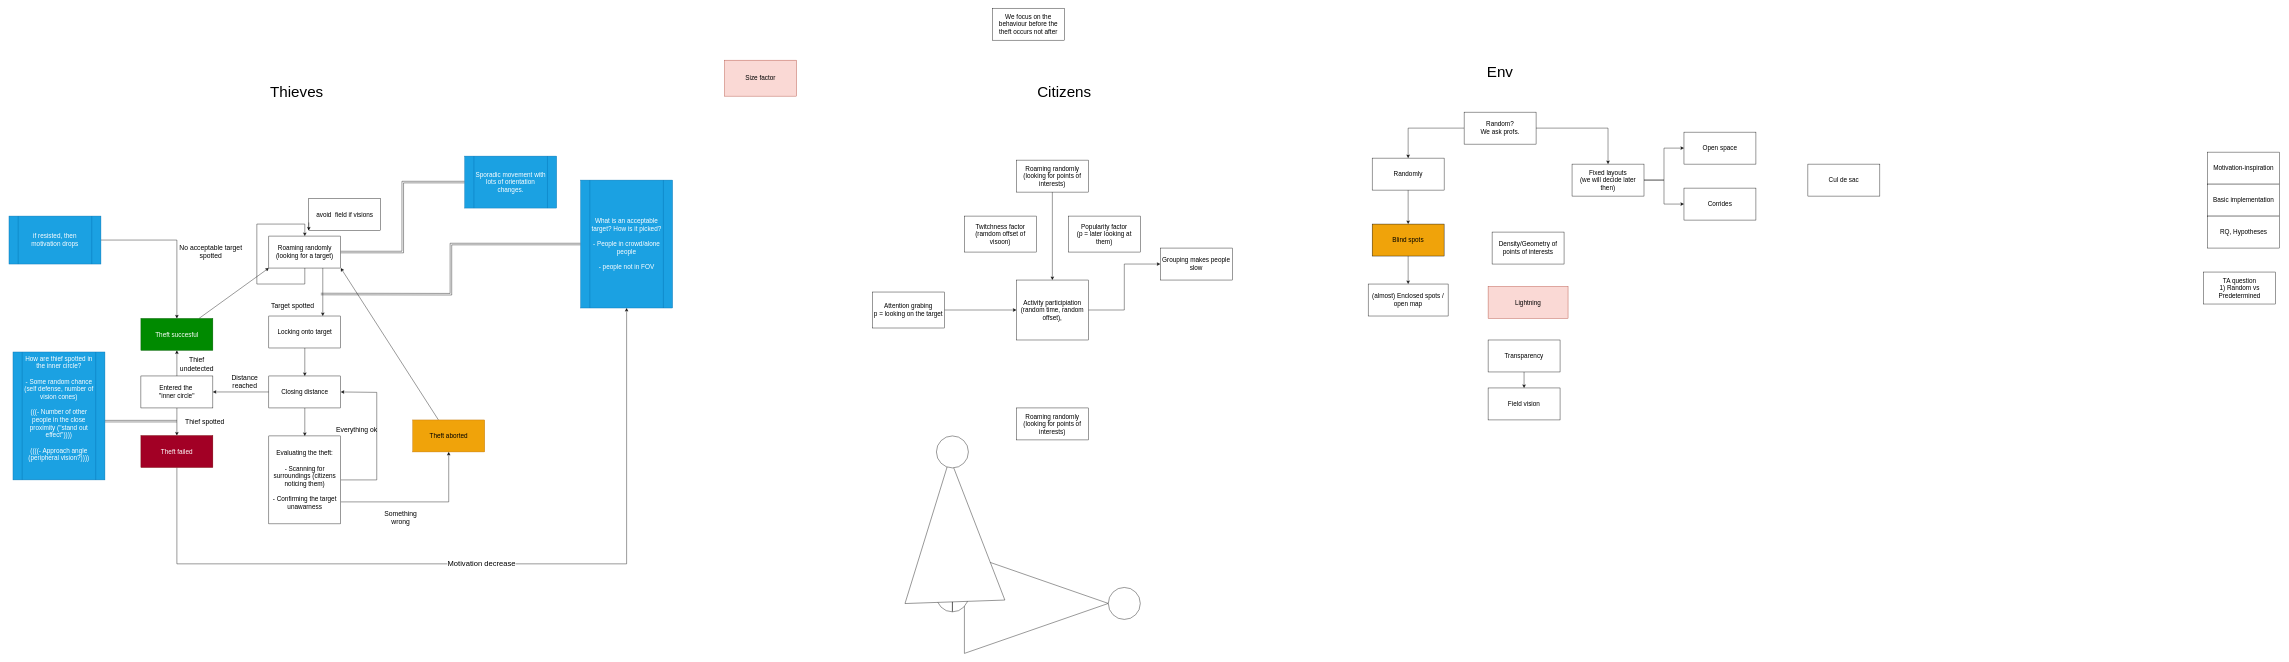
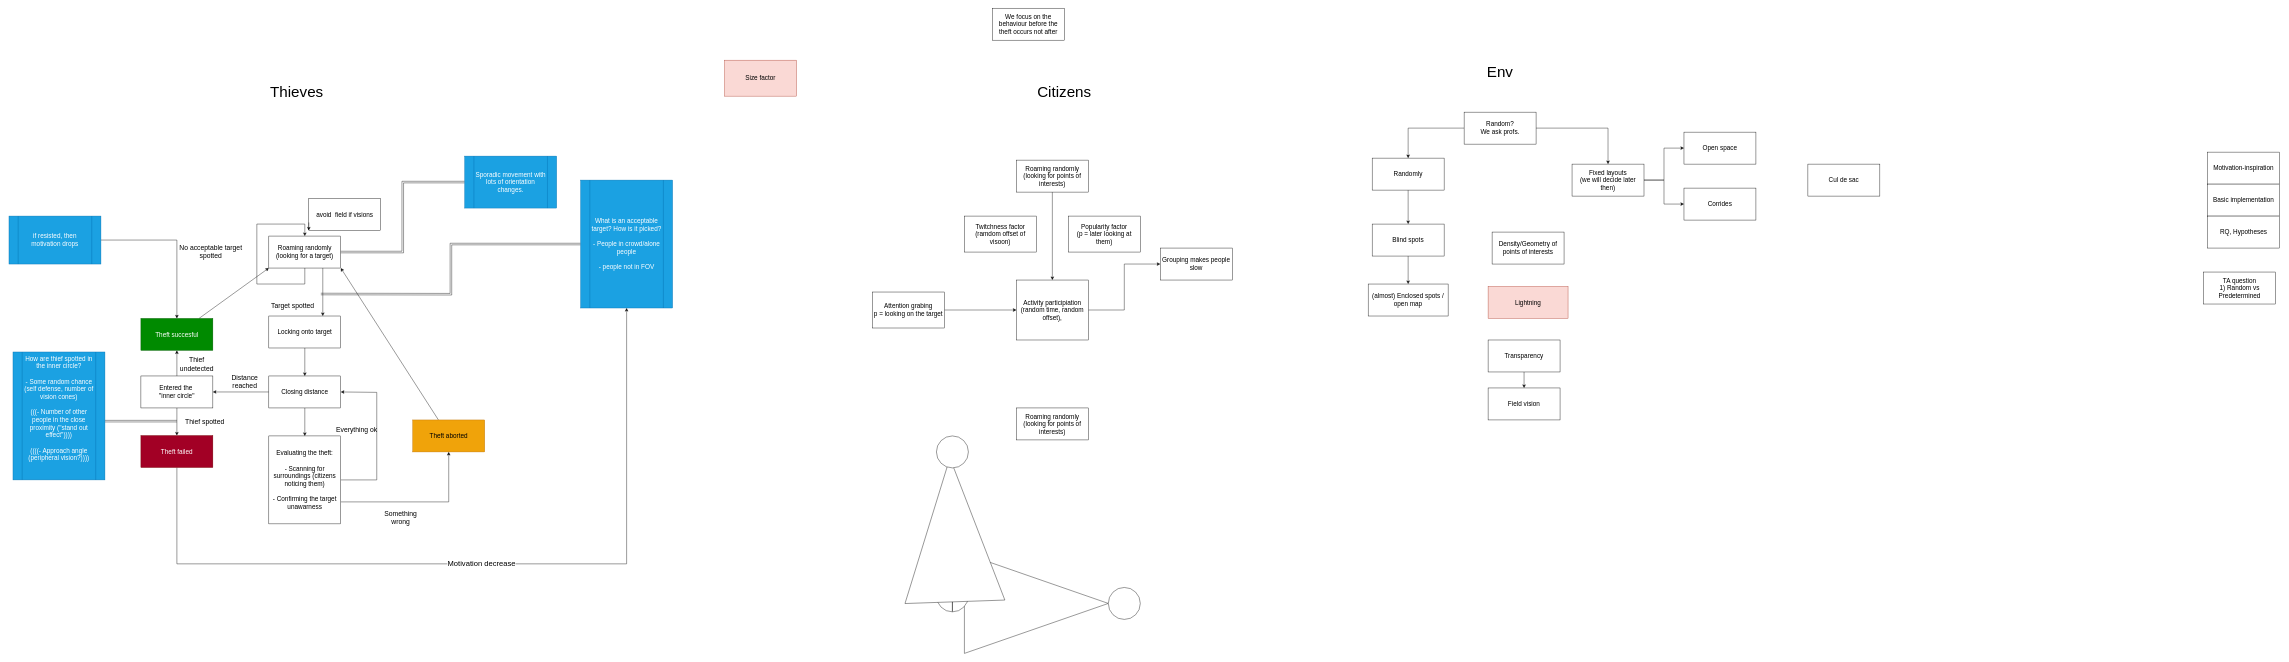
(1408, 240) -> (1408, 240)
